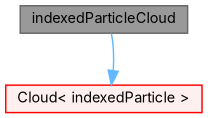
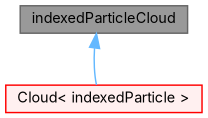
(113, 52) -> (94, 67)
